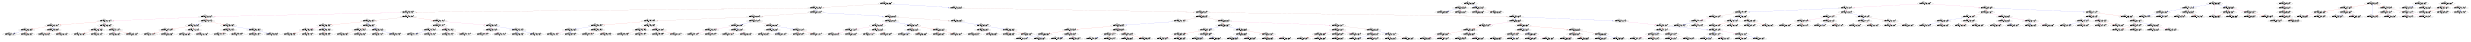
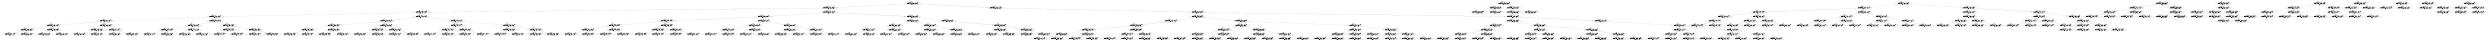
none -> (2215, 12)
(1969, 17) -> none
none -> (342, 34)
